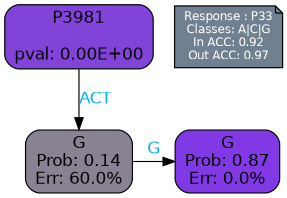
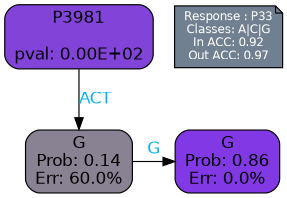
(79, 37) -> (79, 37)
(227, 162) -> (227, 162)
